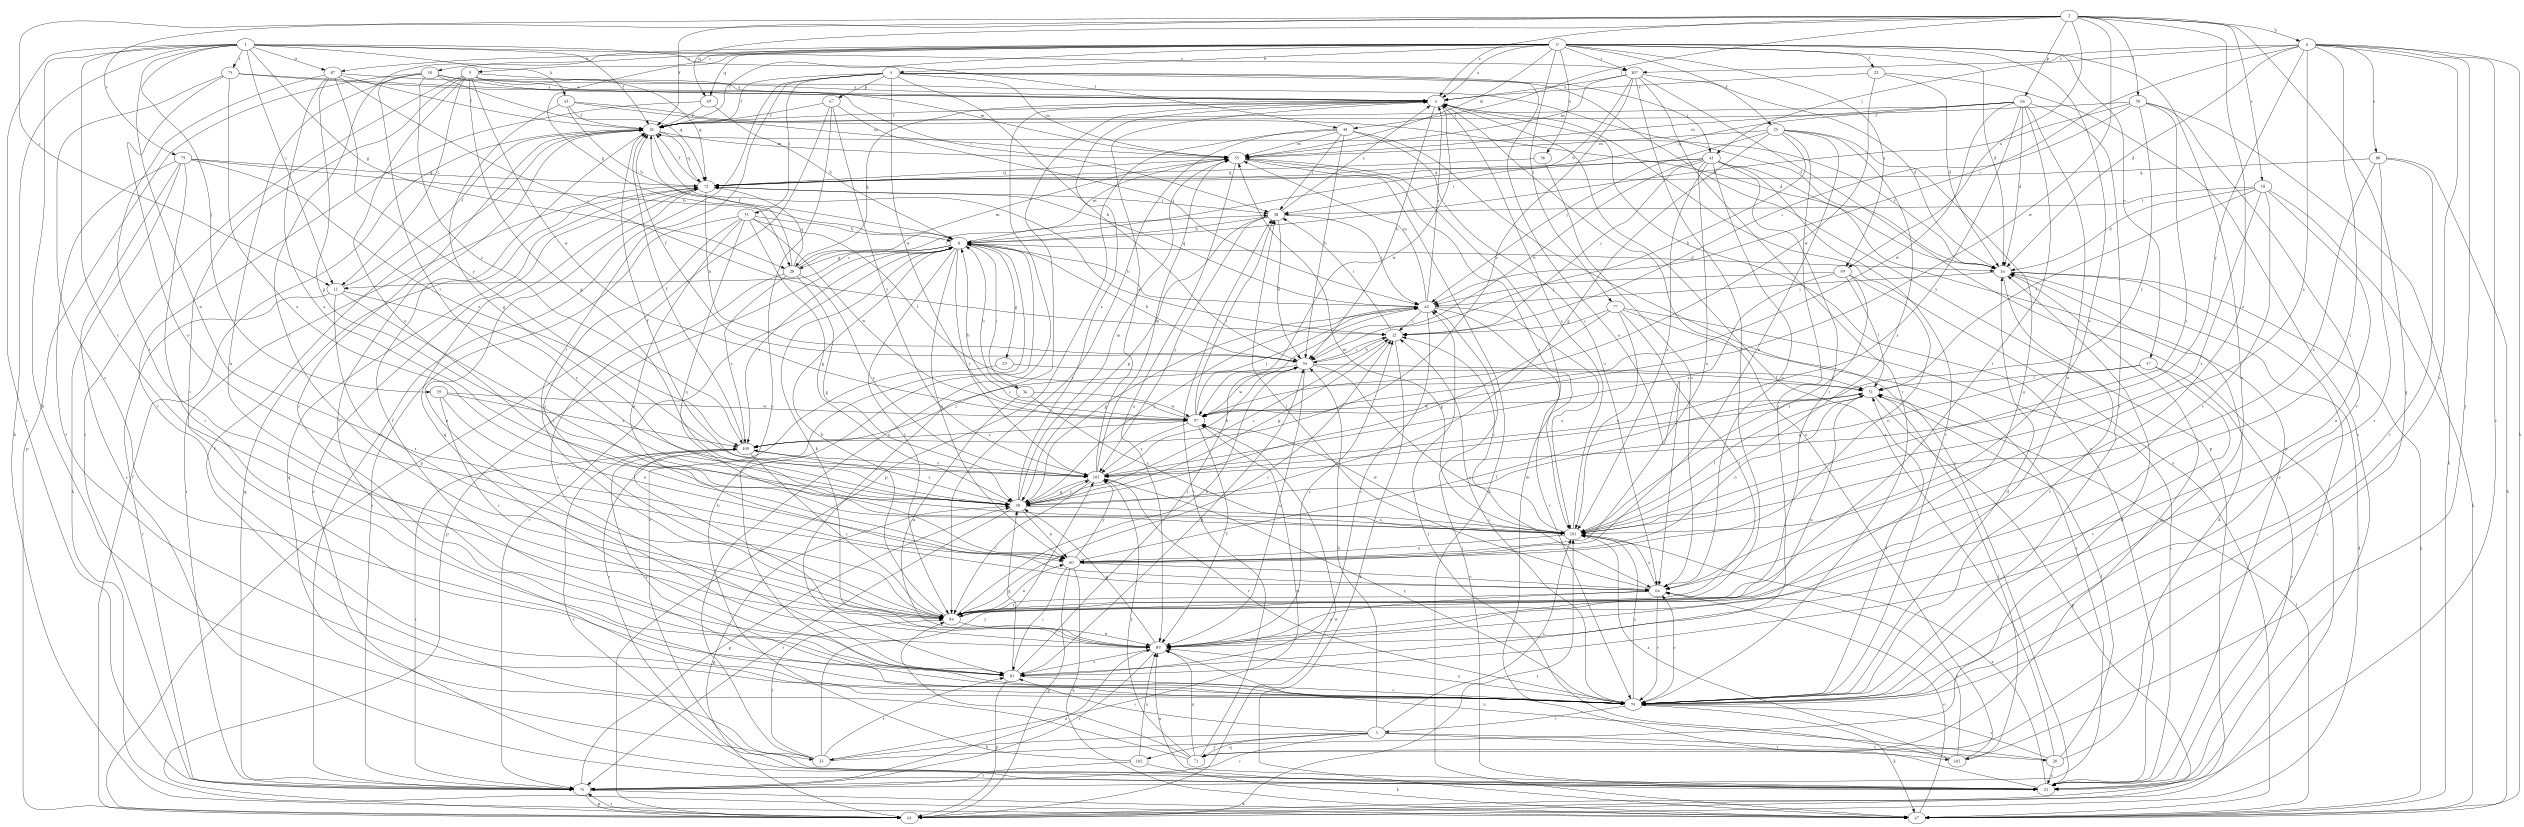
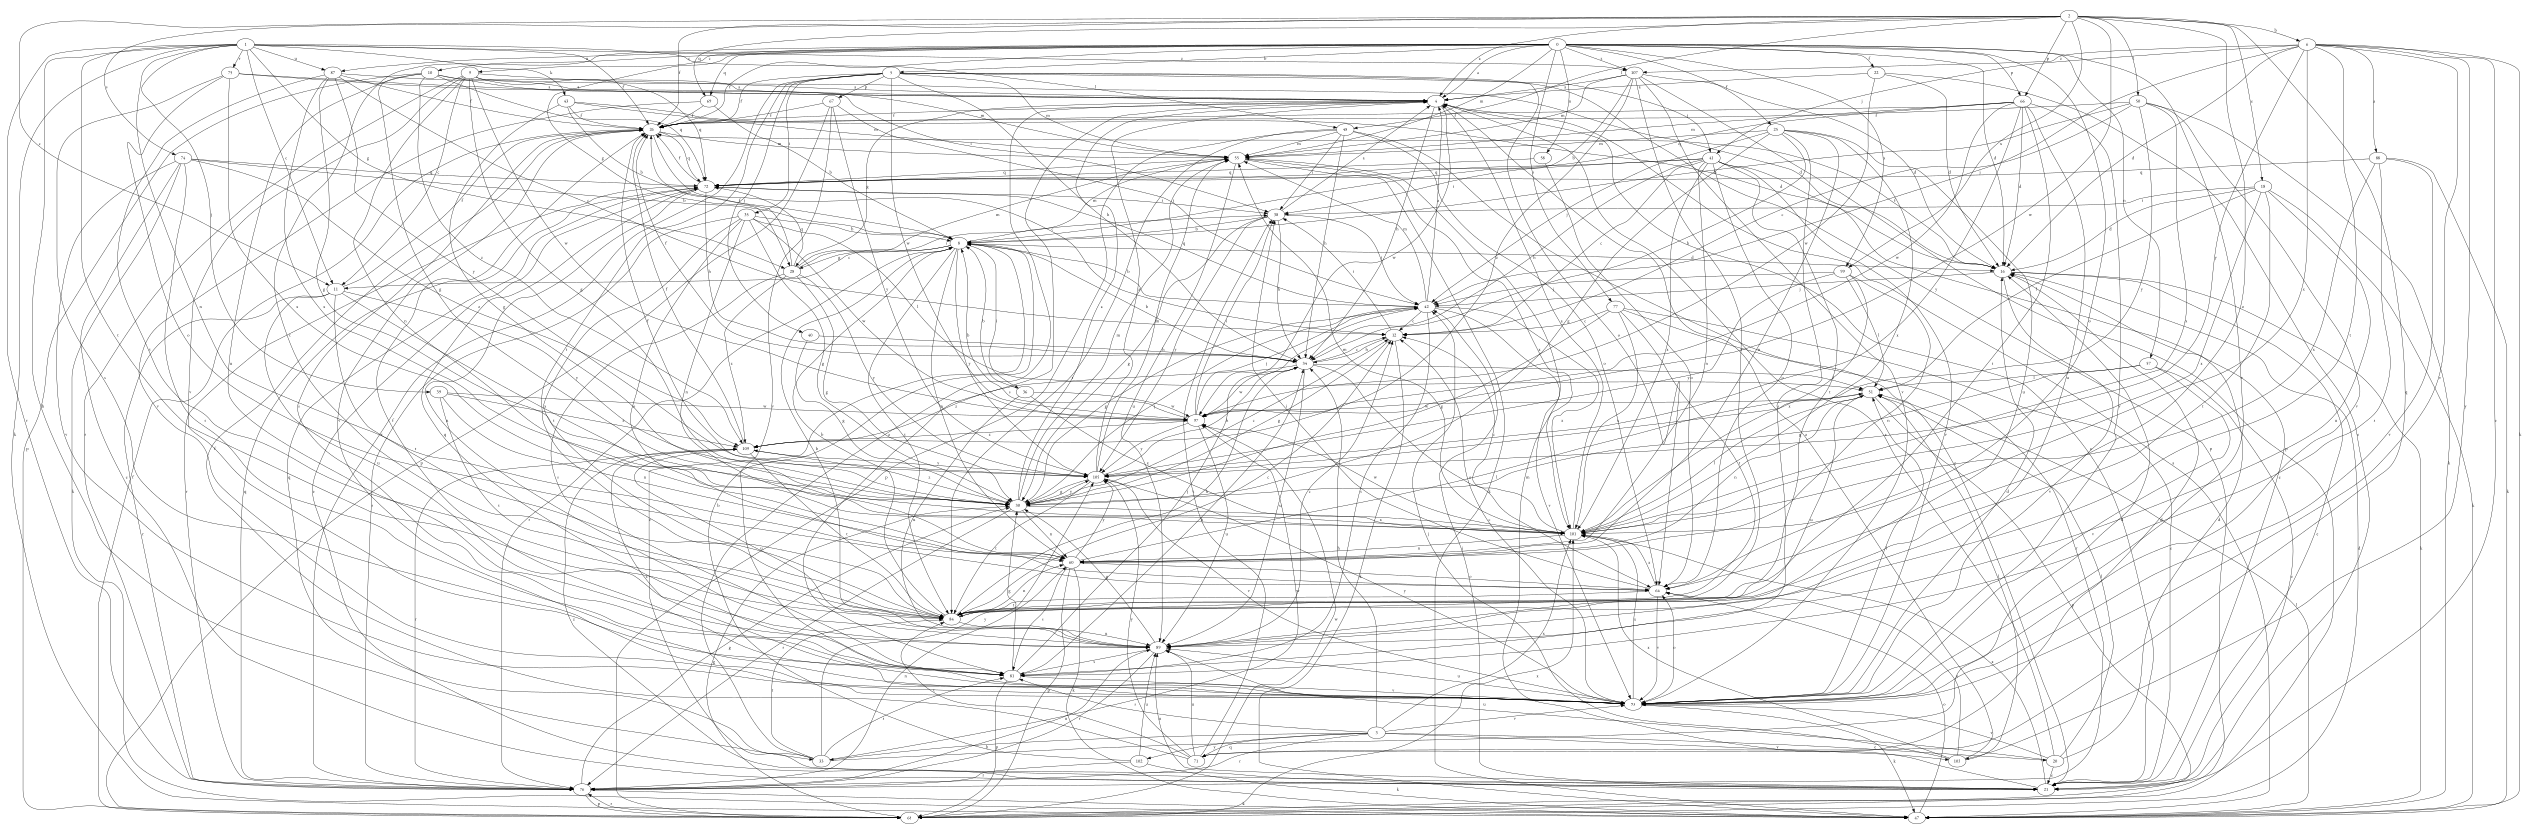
none -> (1802, 47)
(183, 158) -> (183, 158)
(440, 289) -> (440, 289)
(812, 299) -> none
none -> (810, 335)
(1004, 364) -> none
(1227, 534) -> (1227, 534)
(1491, 598) -> (641, 581)
(287, 713) -> none
(1507, 722) -> (1503, 717)
none -> (859, 745)
